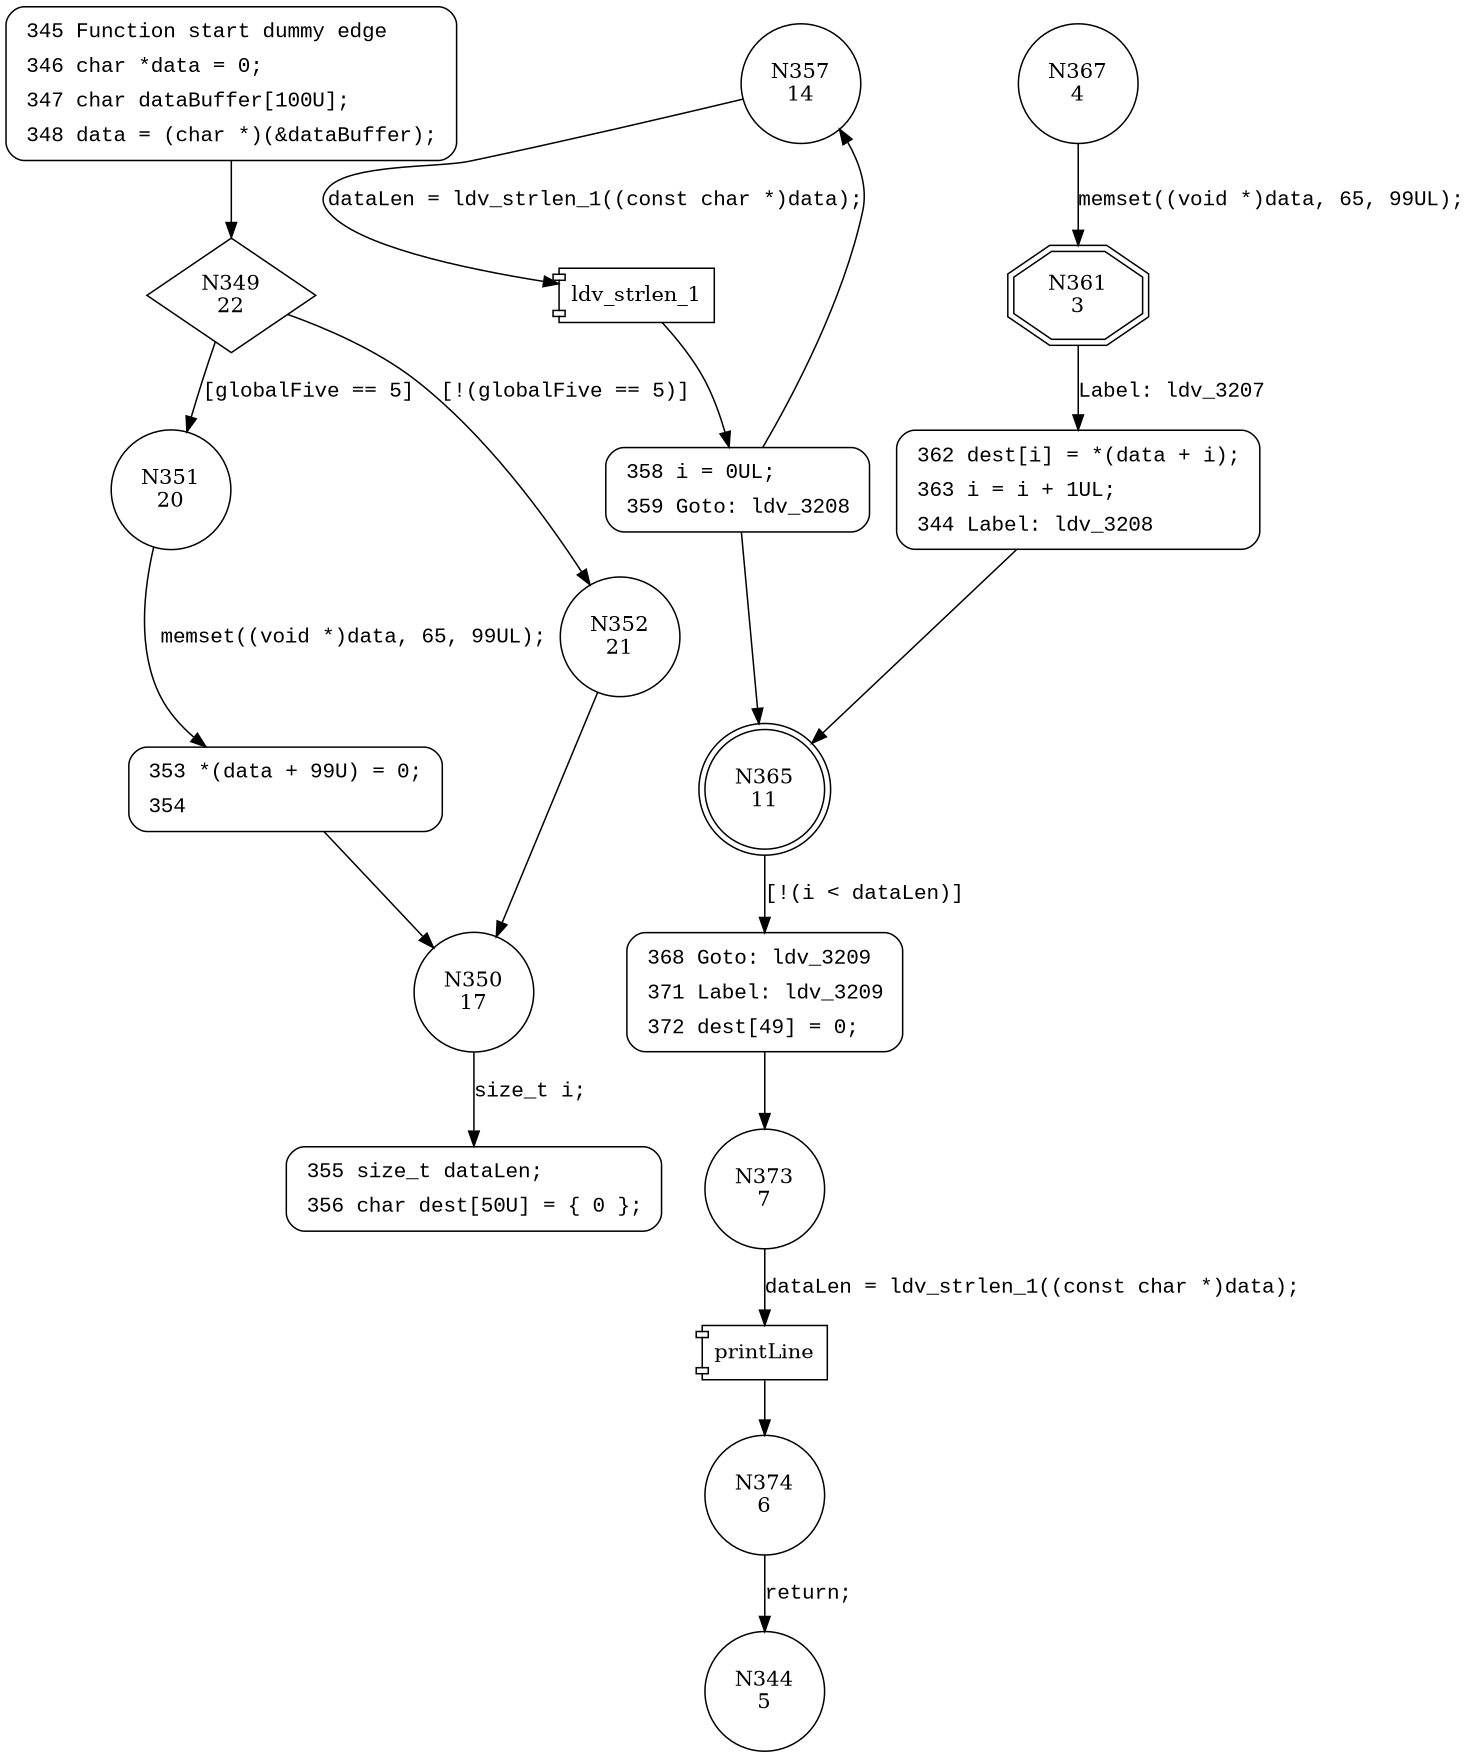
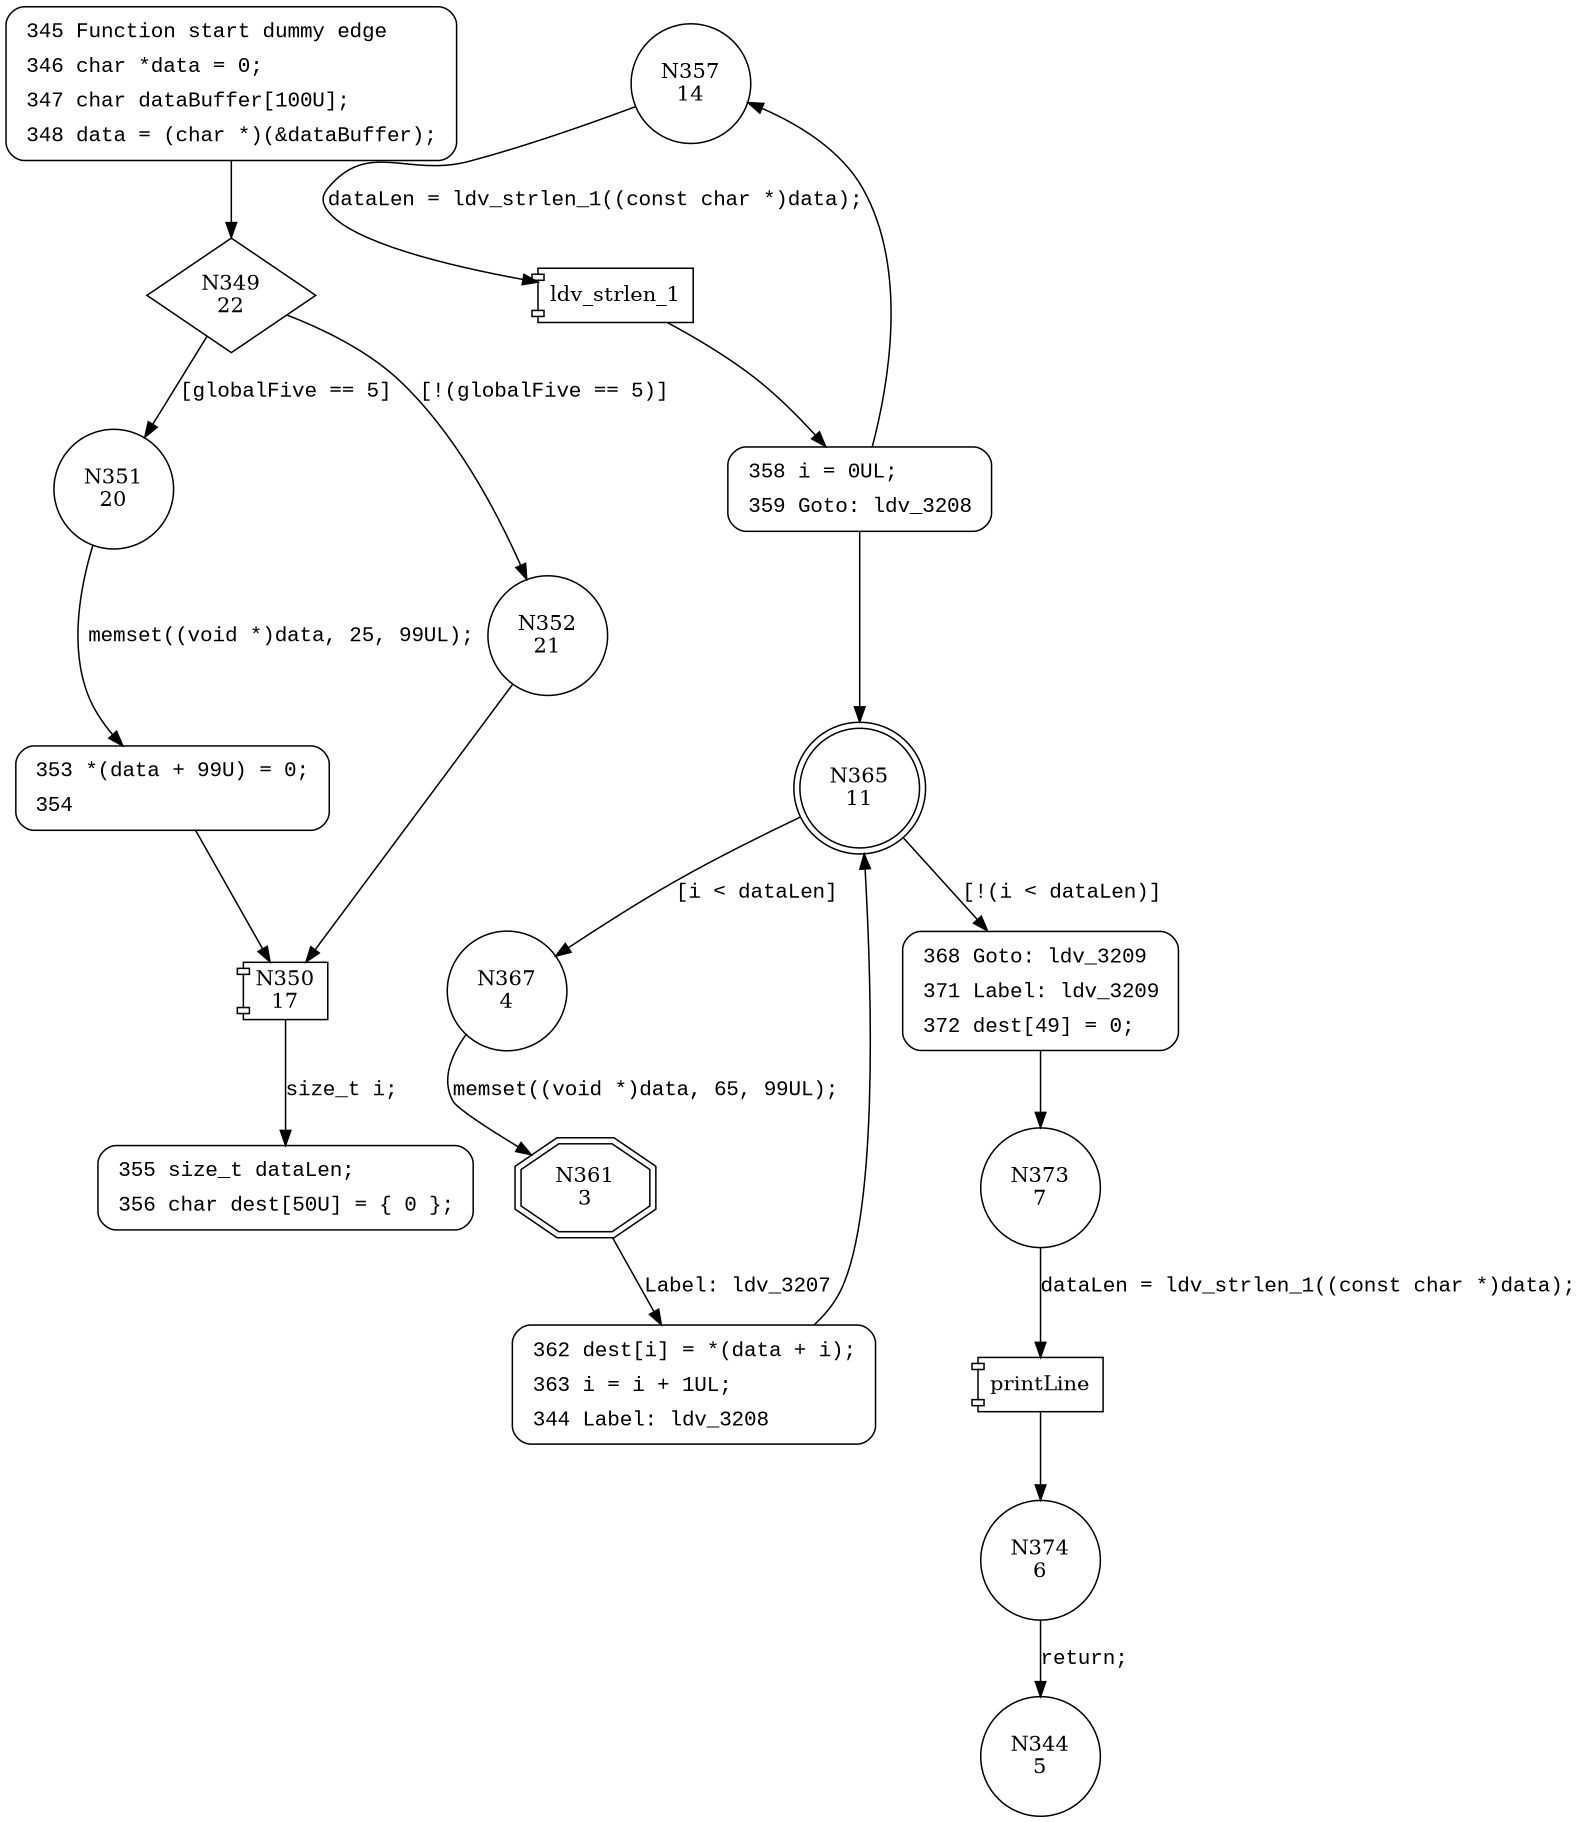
(353, 637) -> (281, 636)
none -> (682, 878)
(474, 992) -> (286, 991)
